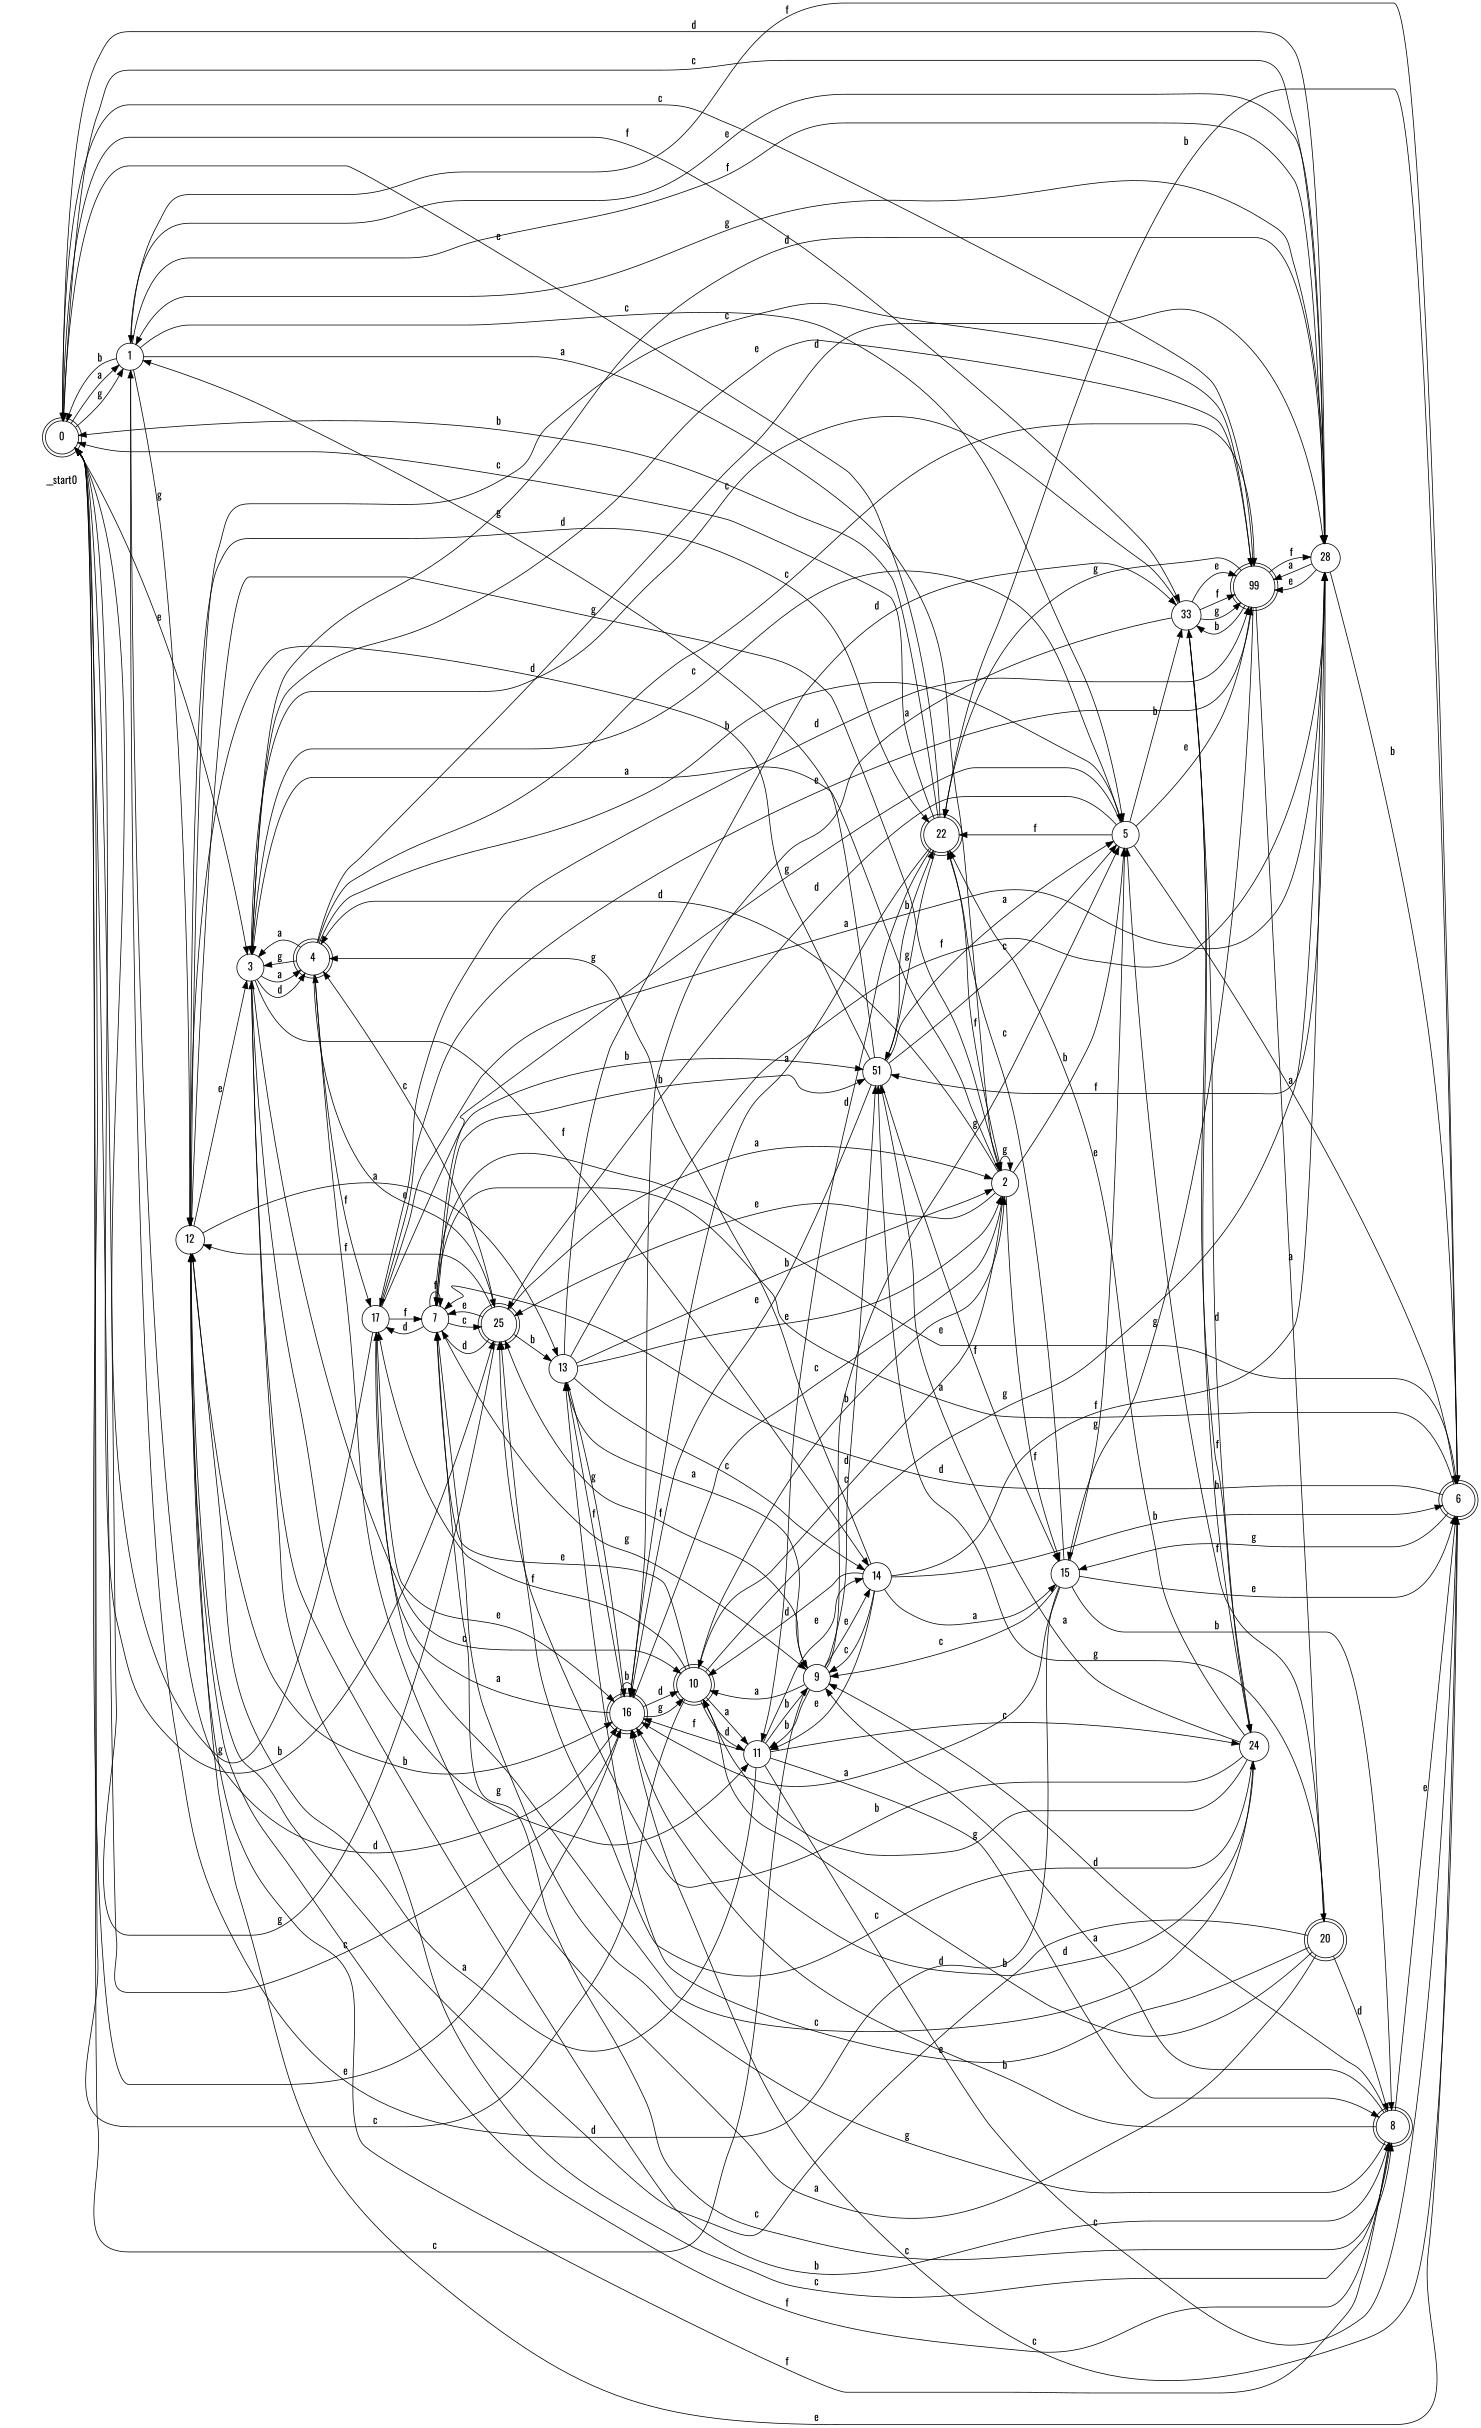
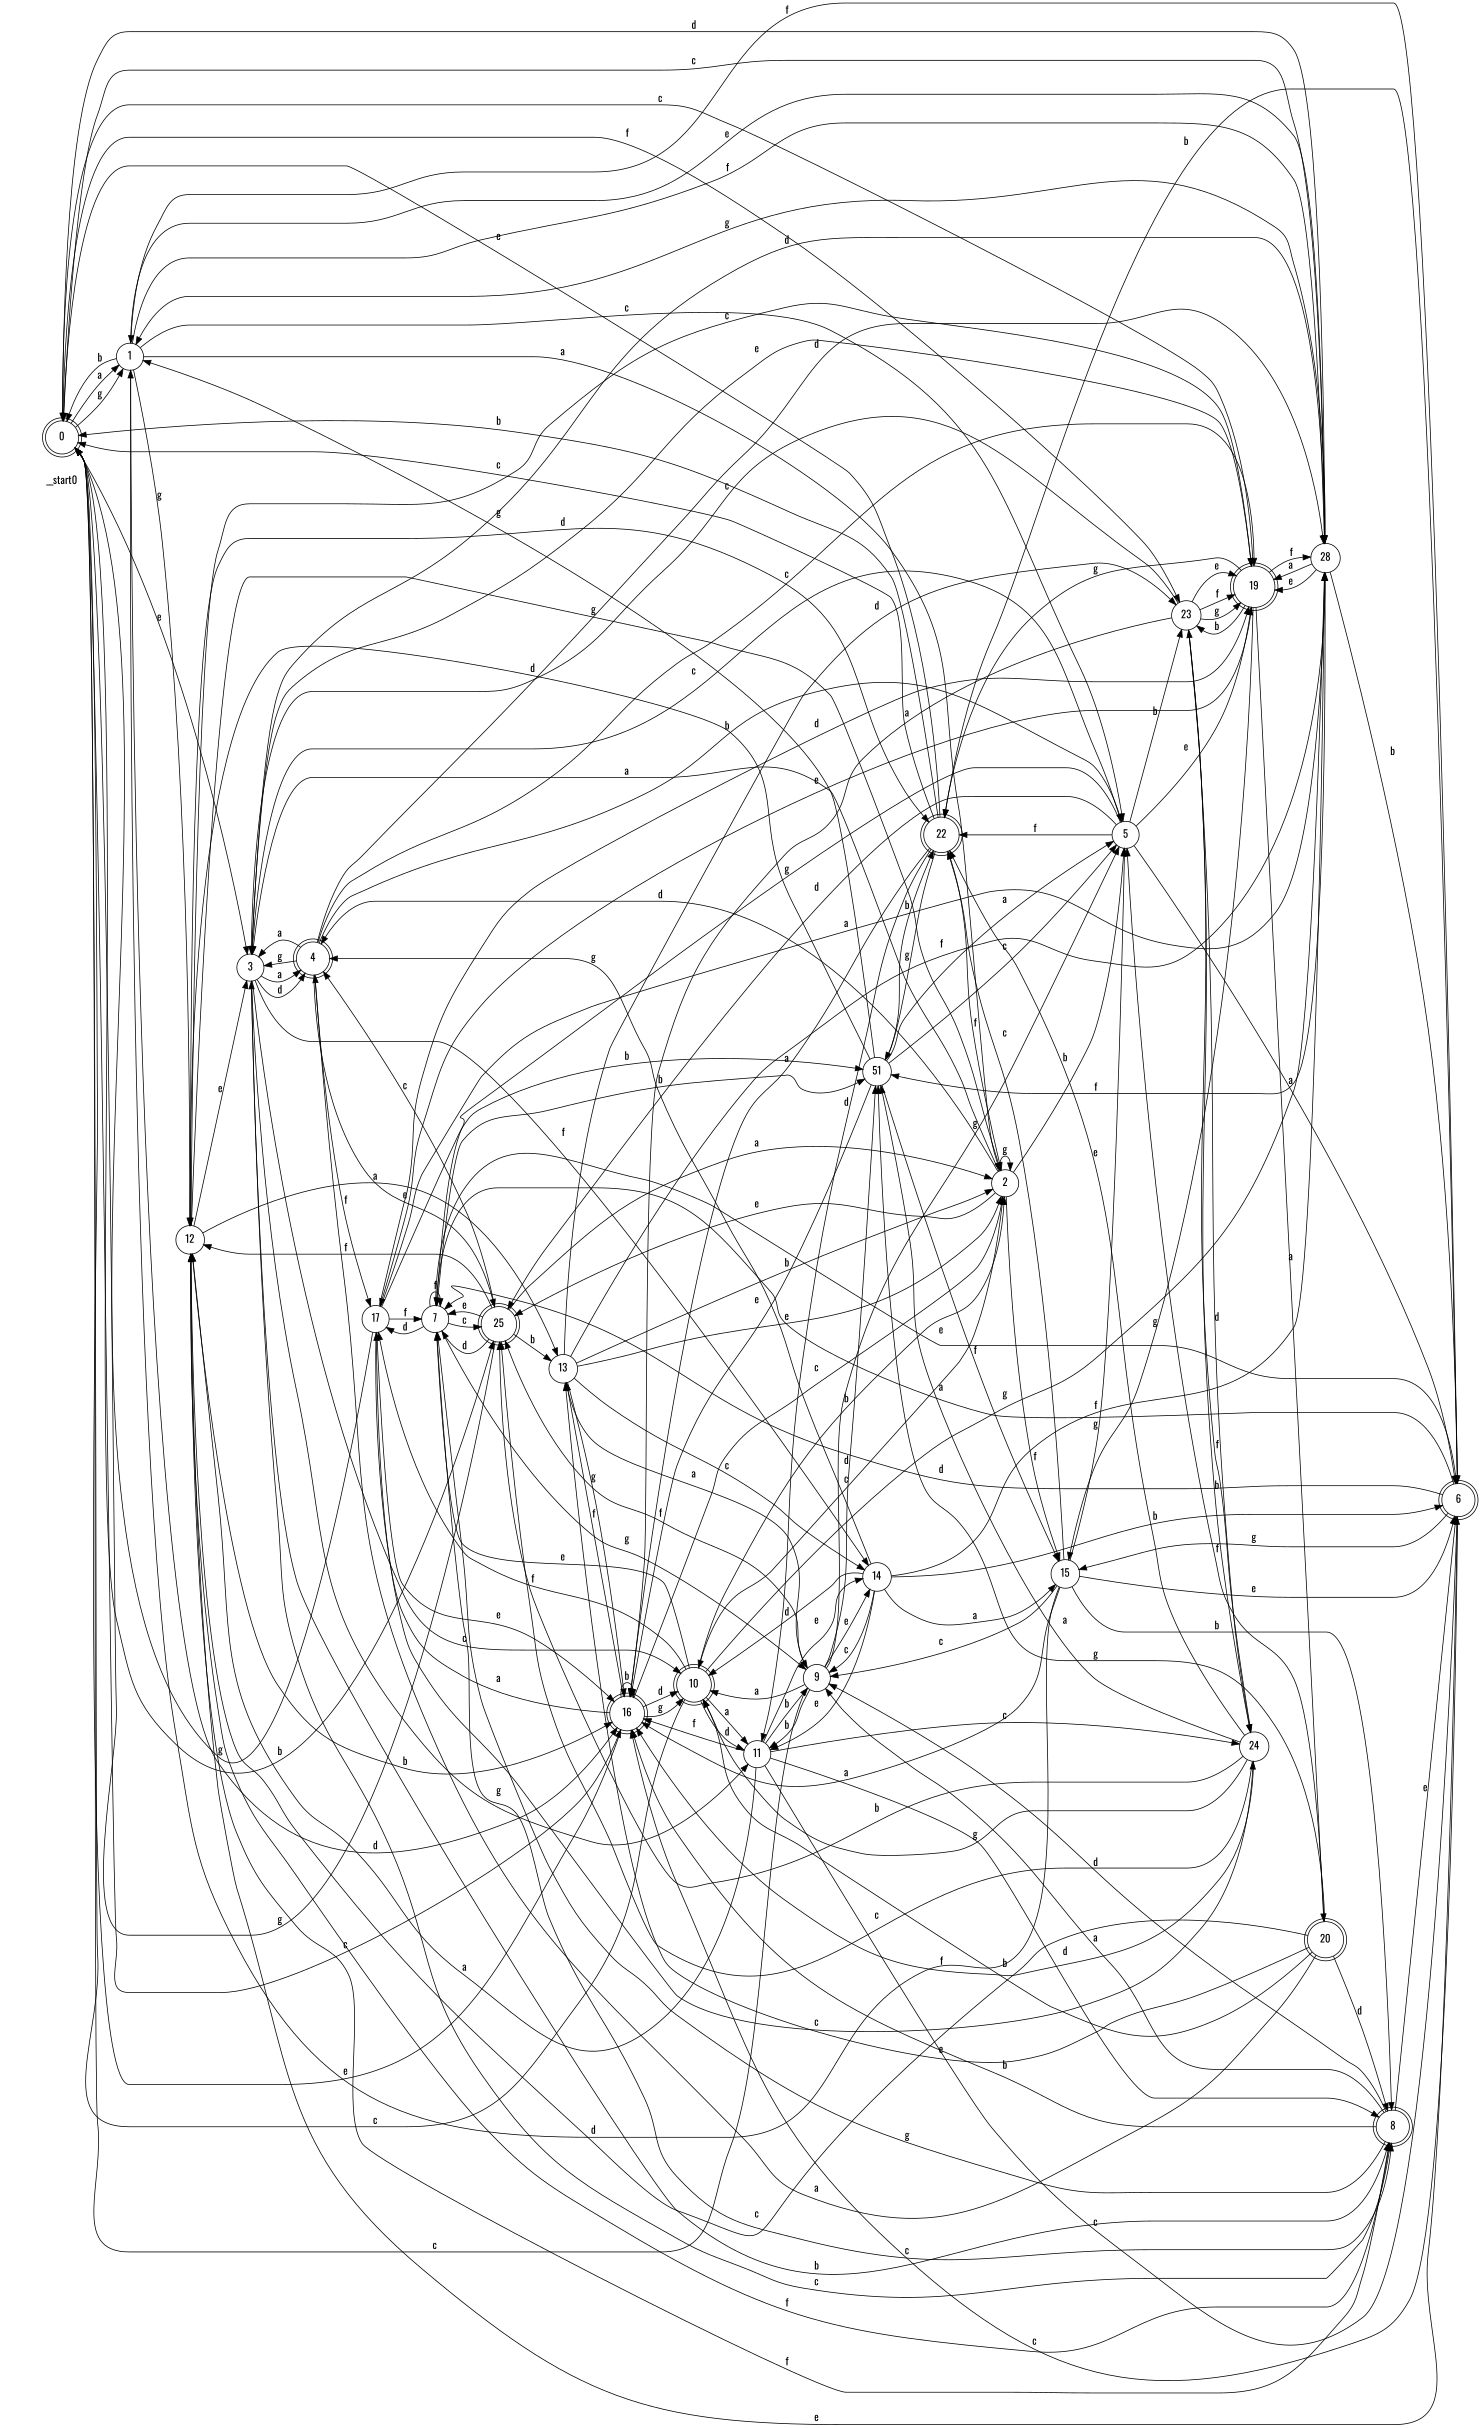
(1254, 587) -> (1254, 587)
(1186, 615) -> (1186, 615)
(941, 1962) -> (941, 1962)
